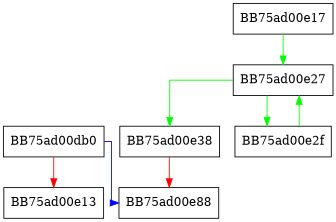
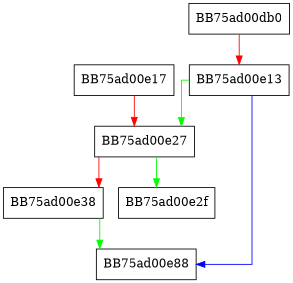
(283, 45) -> (134, 106)
(183, 80) -> (99, 168)
(299, 115) -> (181, 95)
(169, 168) -> (100, 229)
(112, 169) -> (252, 204)
